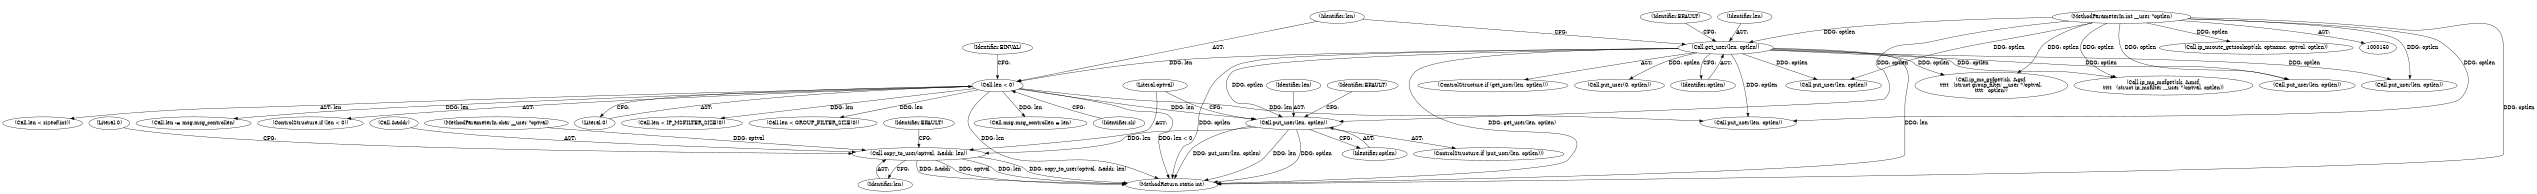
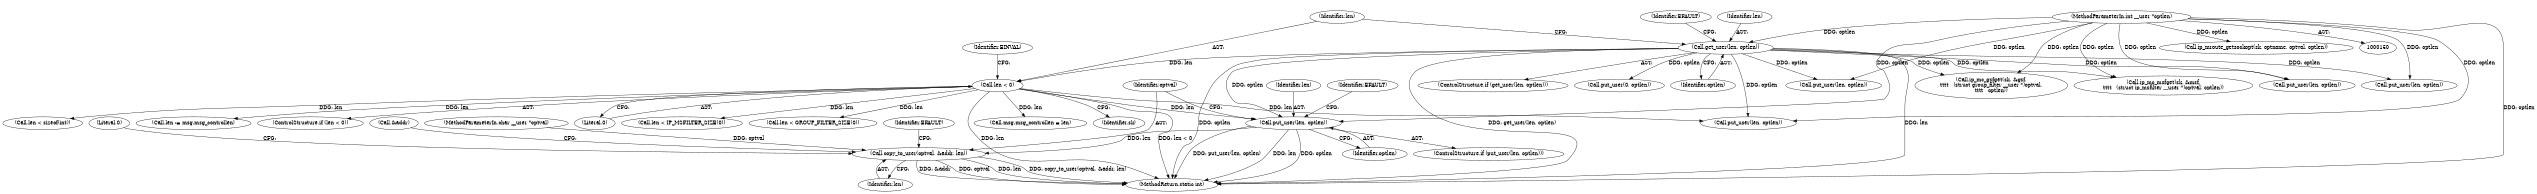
(1155, 86) -> (1155, 86)
(1058, 106) -> (1066, 99)
(331, 108) -> (331, 108)
(571, 139) -> (571, 139)
